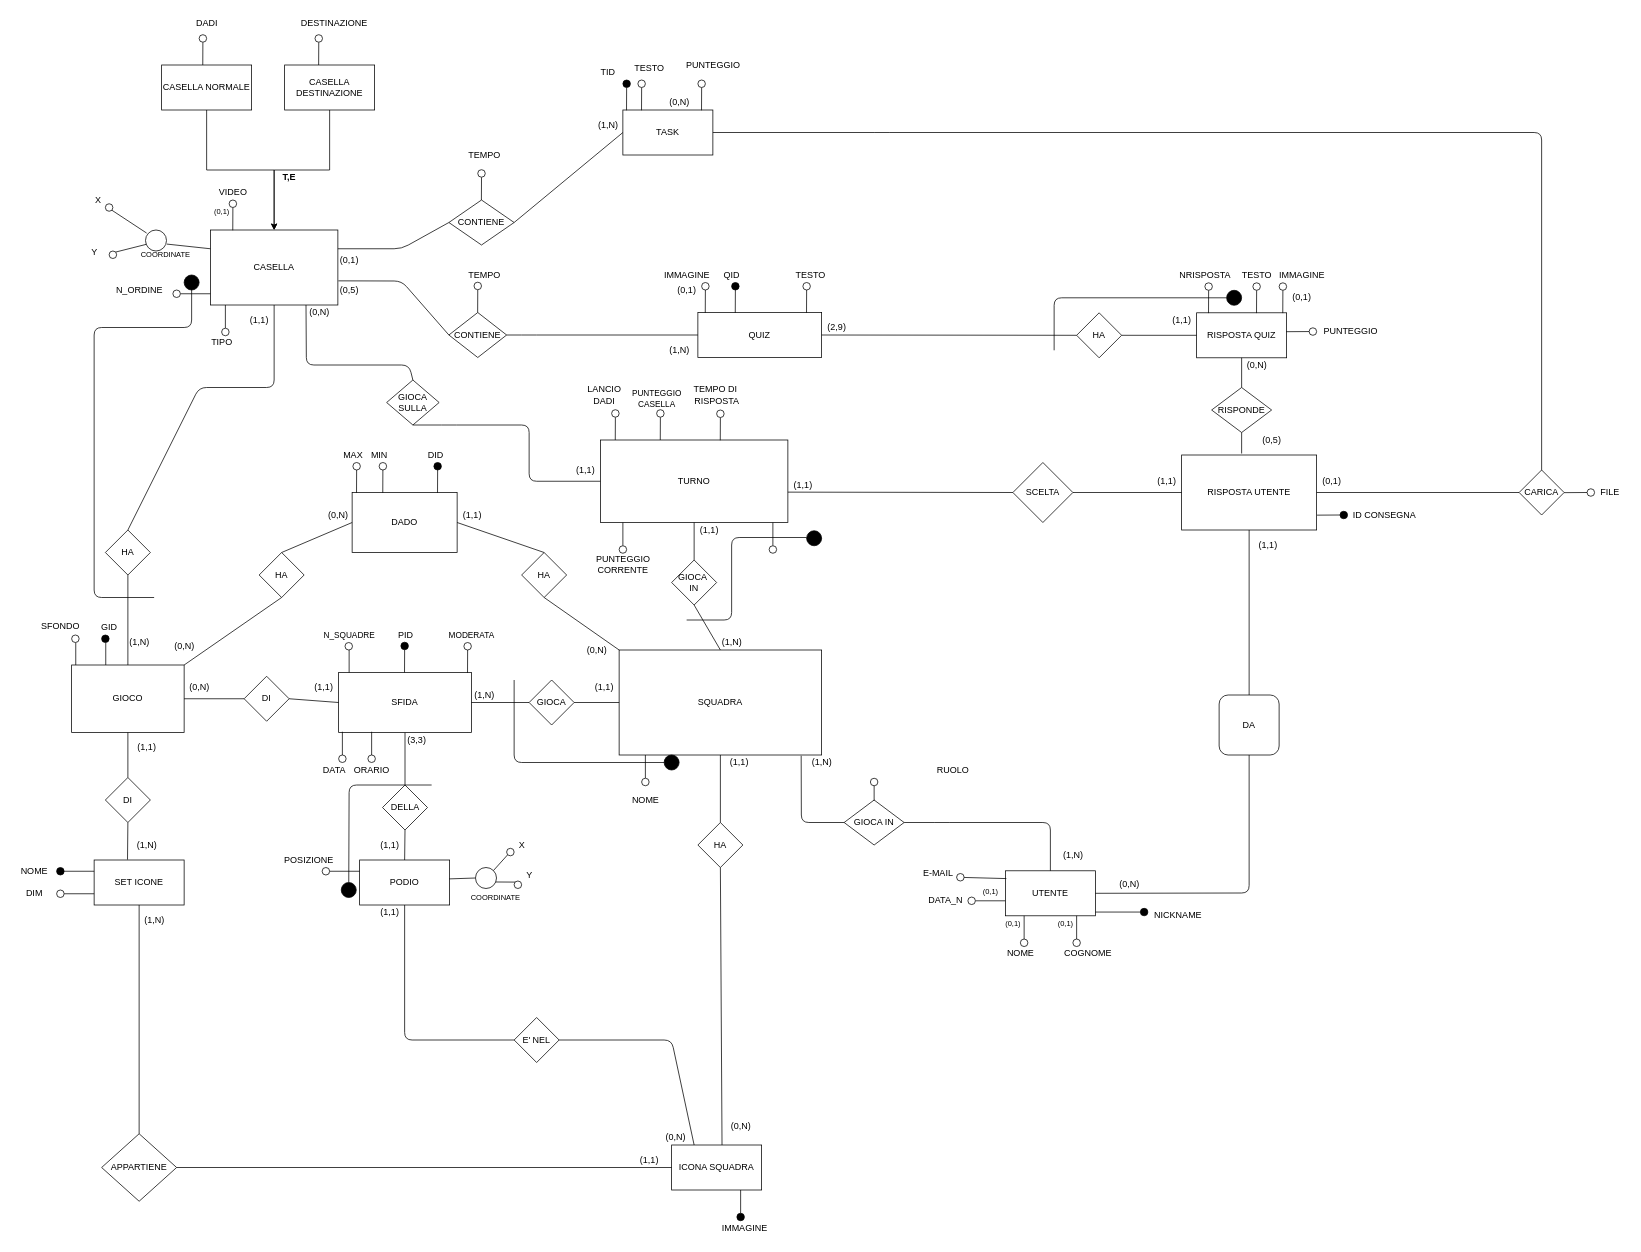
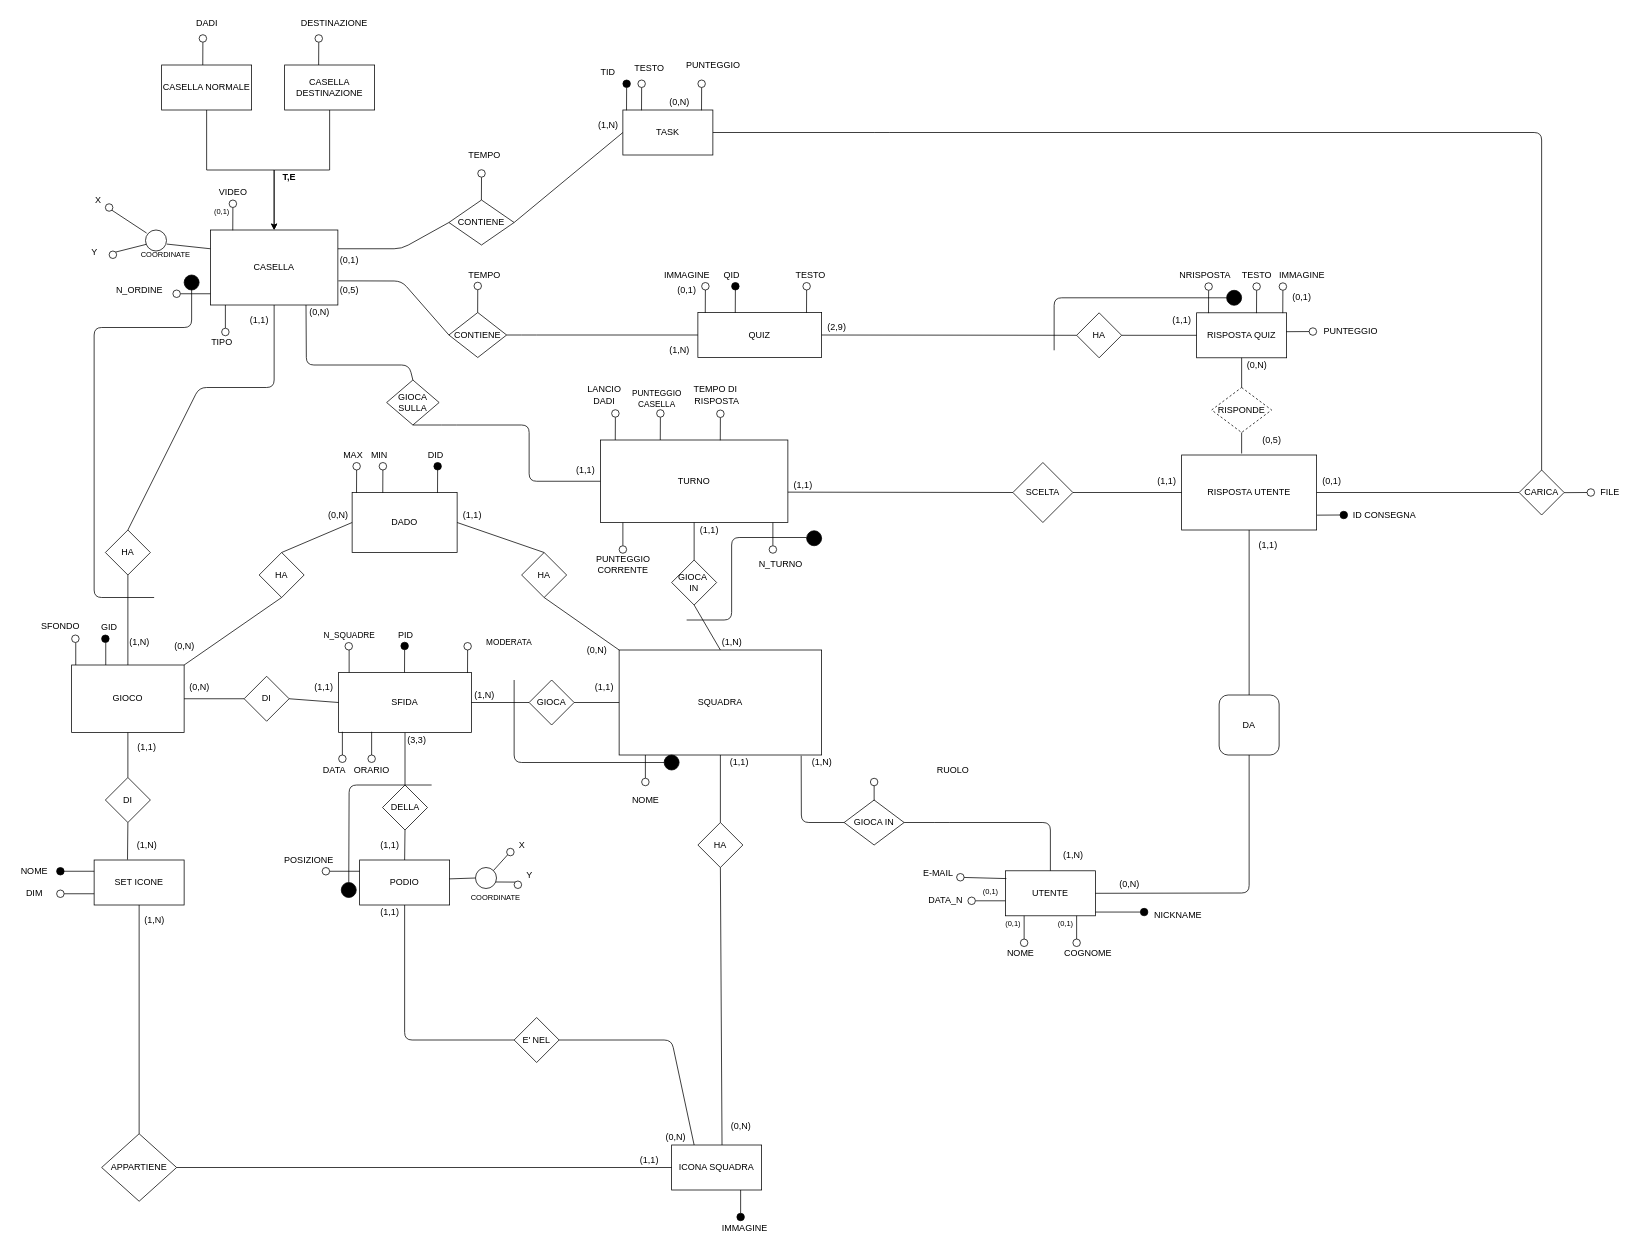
(1242, 410) -> (1242, 410)
none -> (780, 564)
(471, 635) -> (509, 642)
